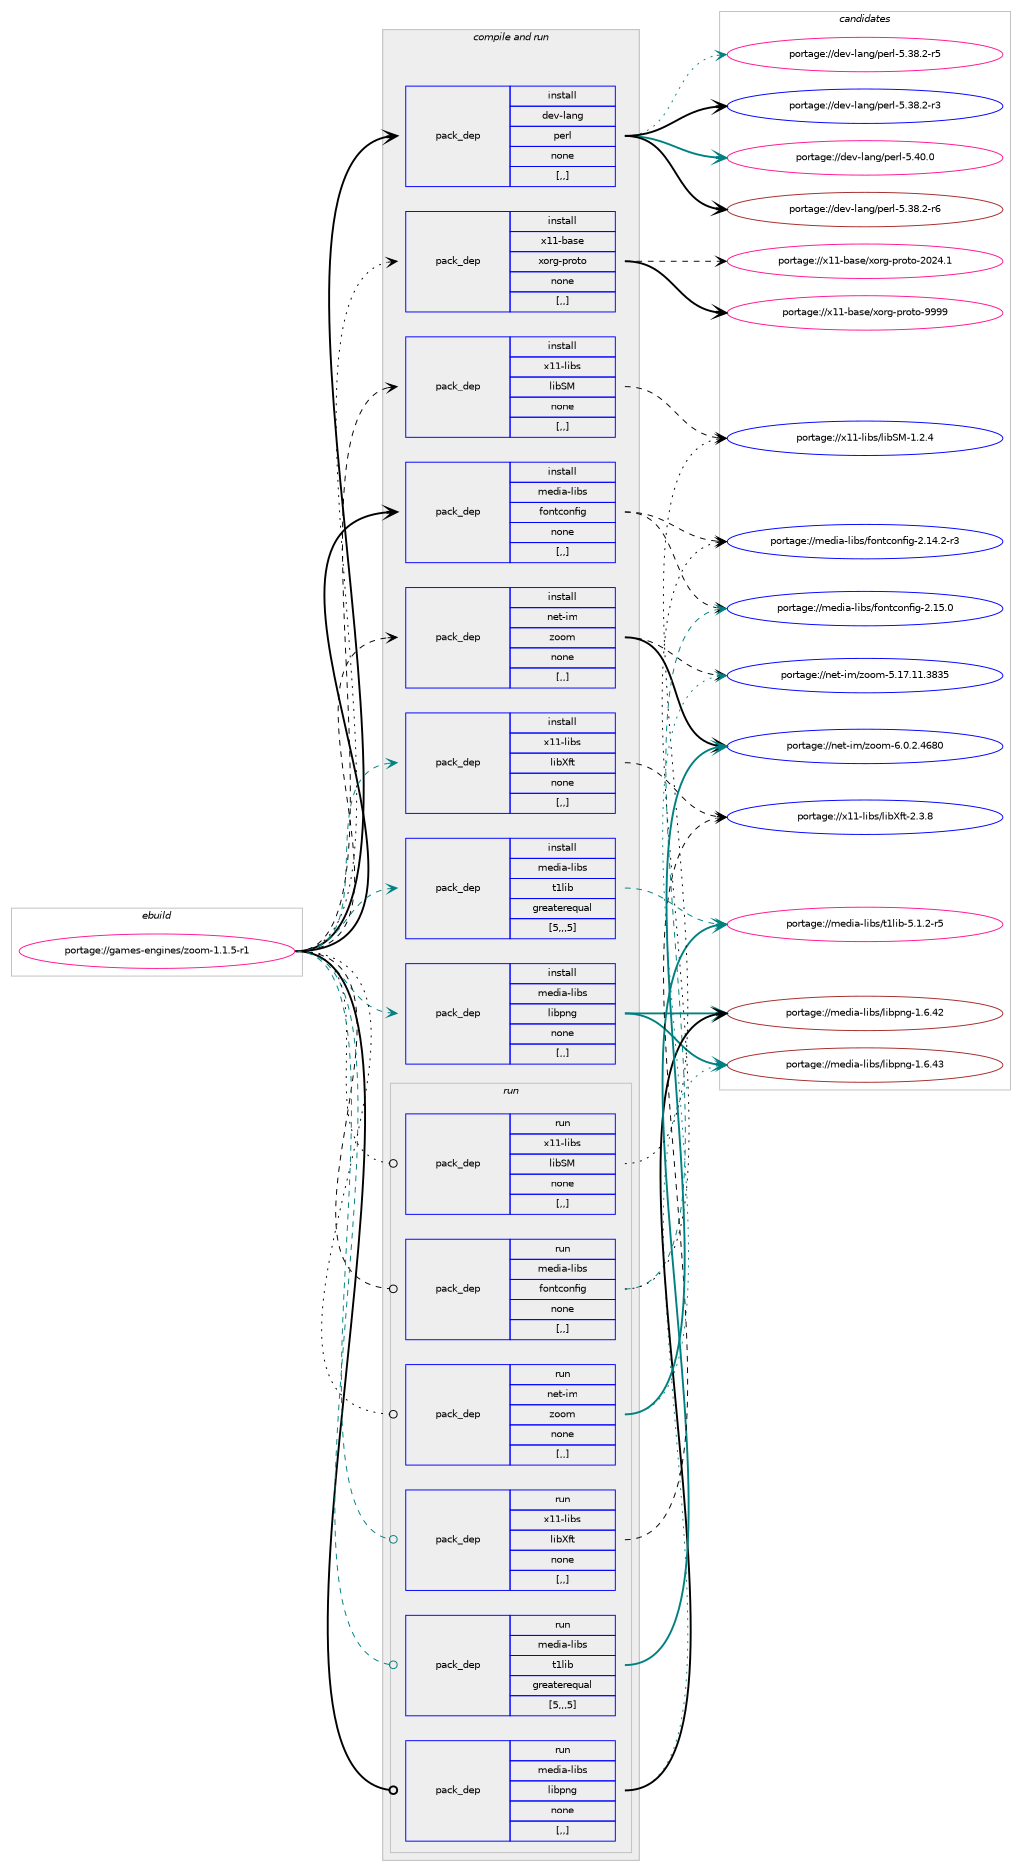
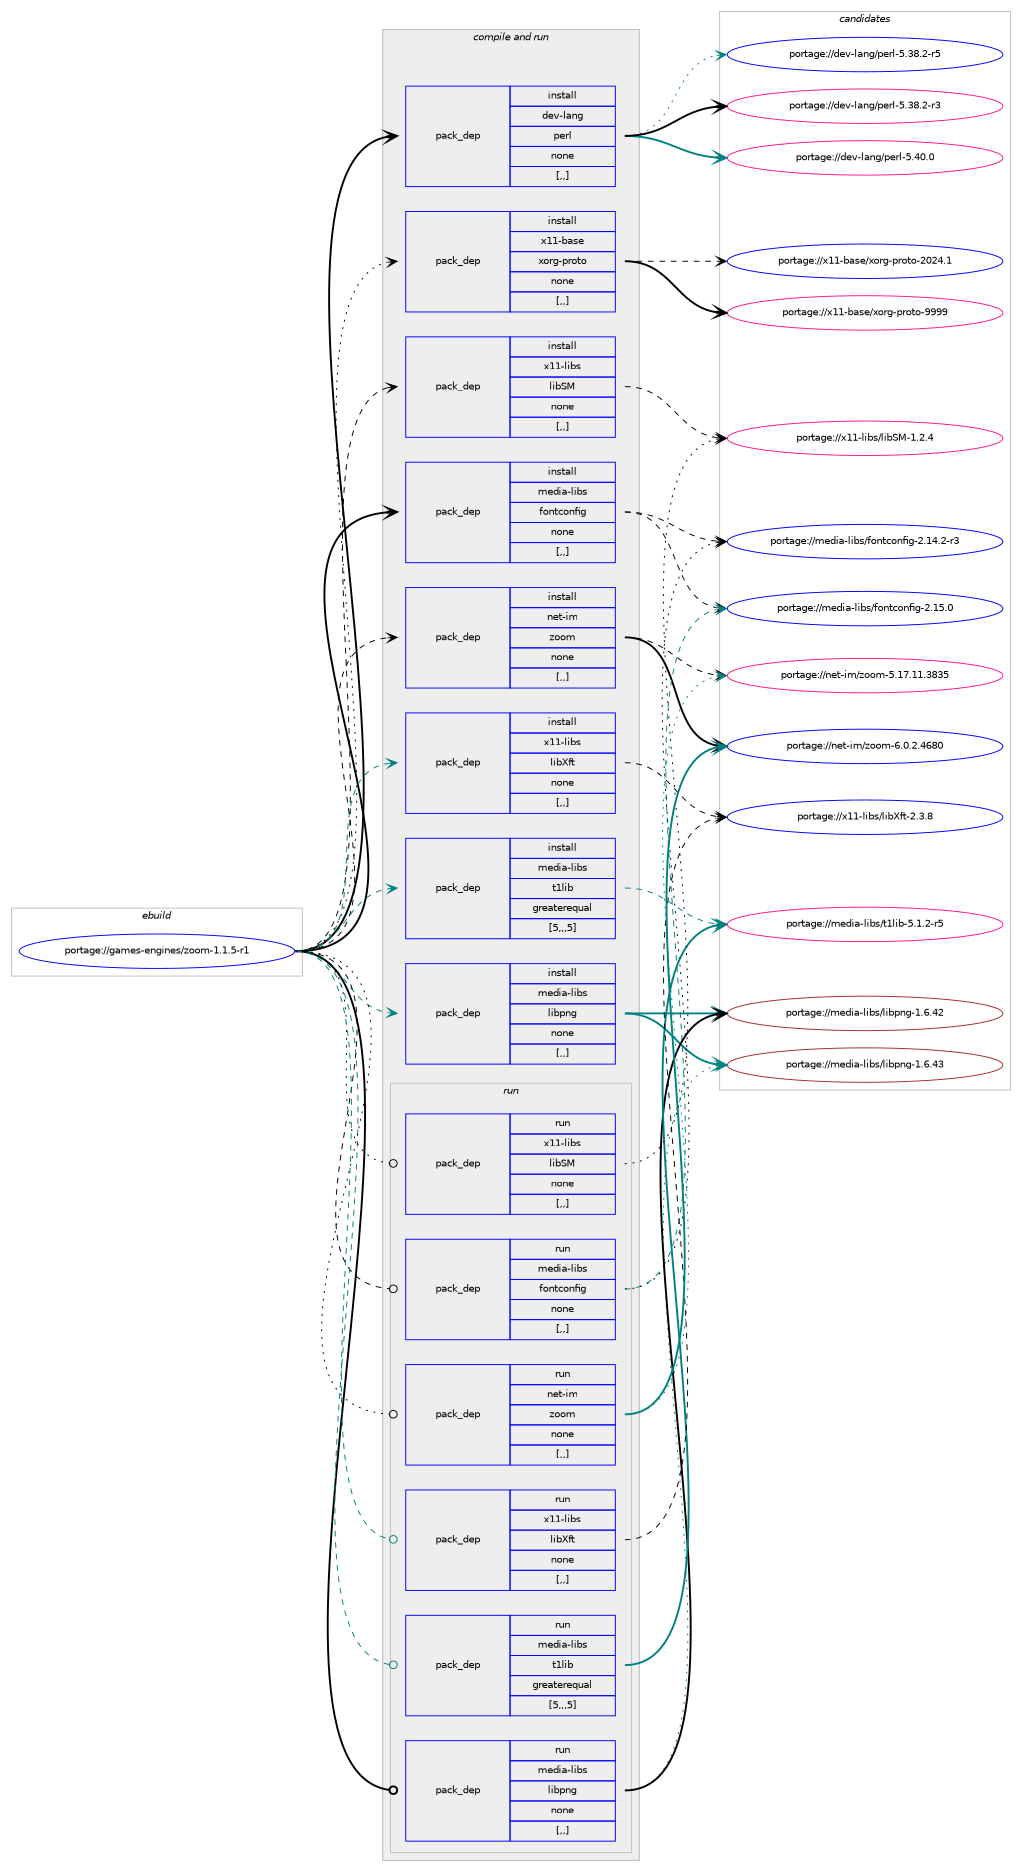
(865, 55) -> (865, 55)
(865, 106) -> (865, 106)
(865, 210) -> none
(865, 261) -> (865, 261)
(865, 438) -> (865, 438)
(865, 676) -> (865, 676)
(157, 951) -> (157, 951)
